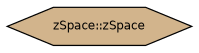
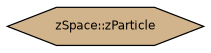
(99, 26) -> (105, 26)
